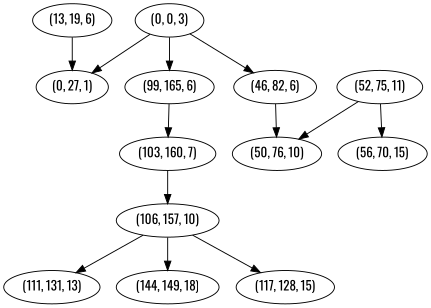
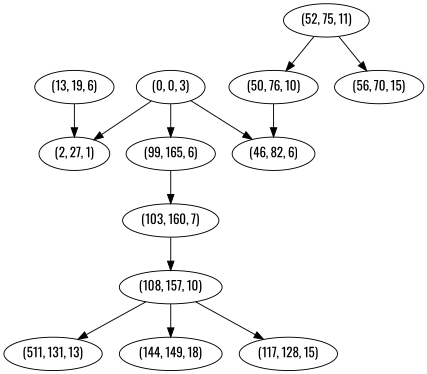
(72, 87) -> (74, 154)
(276, 116) -> (274, 116)
(168, 220) -> (171, 287)
(52, 287) -> (53, 354)
